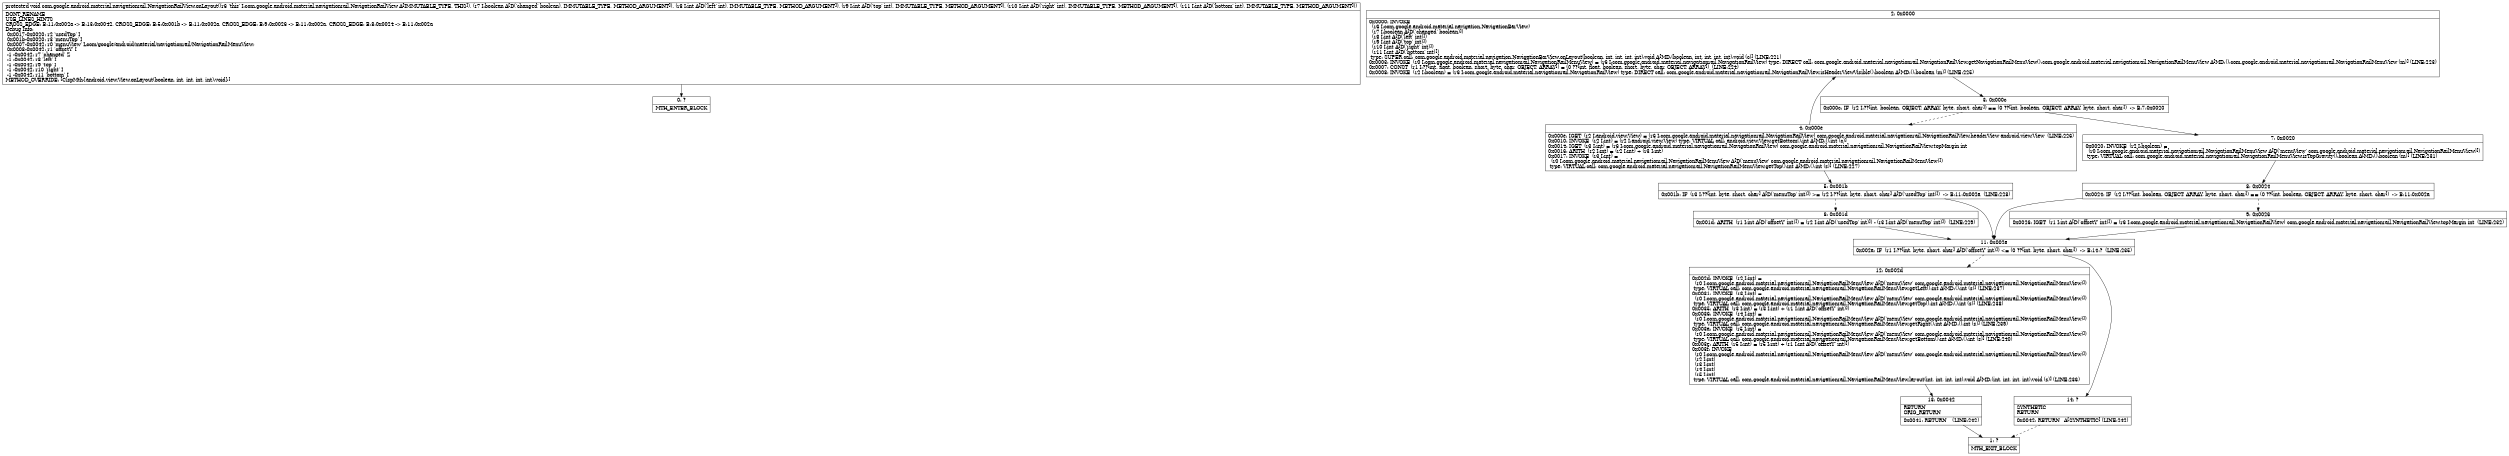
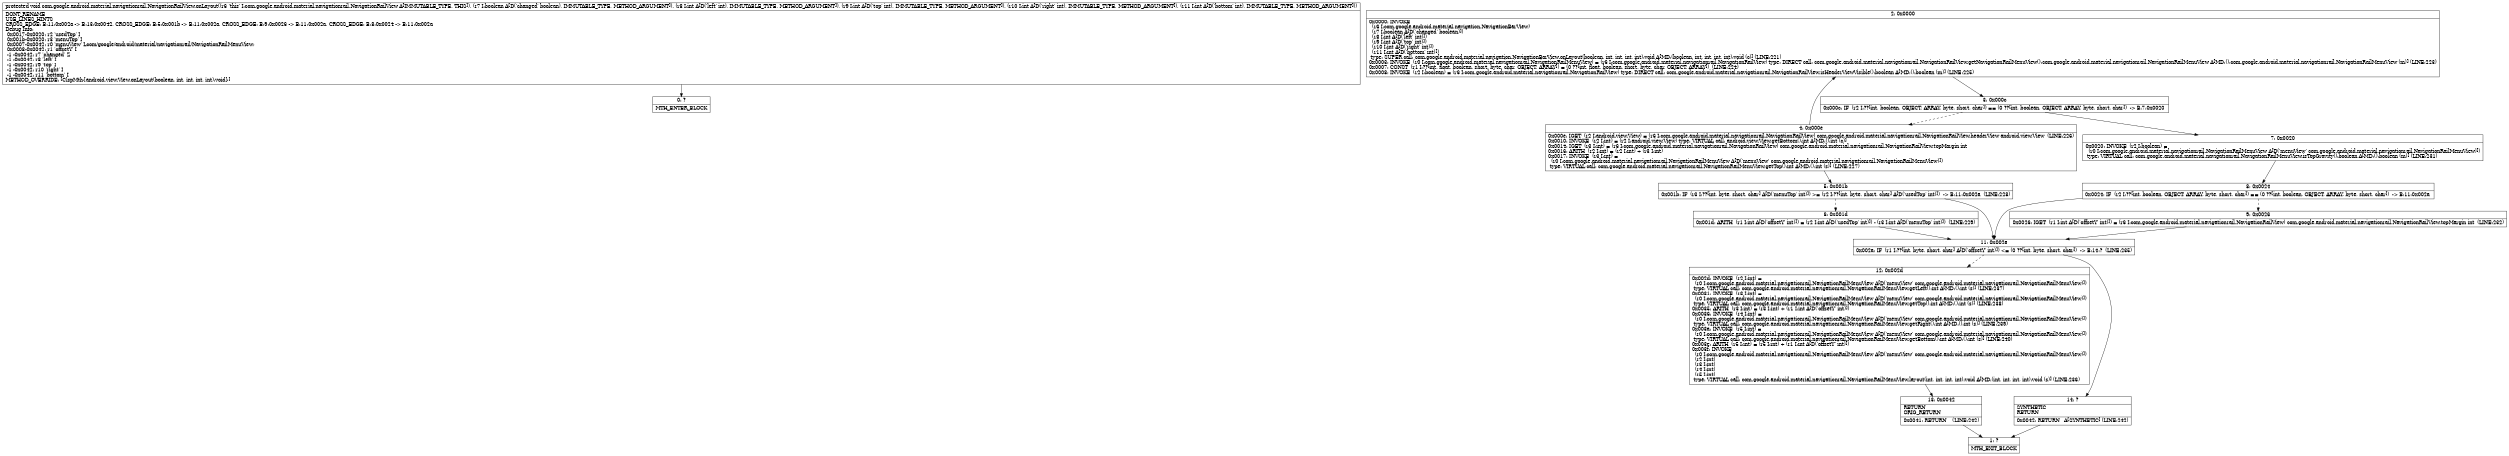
(2027, 430) -> (2027, 430)
